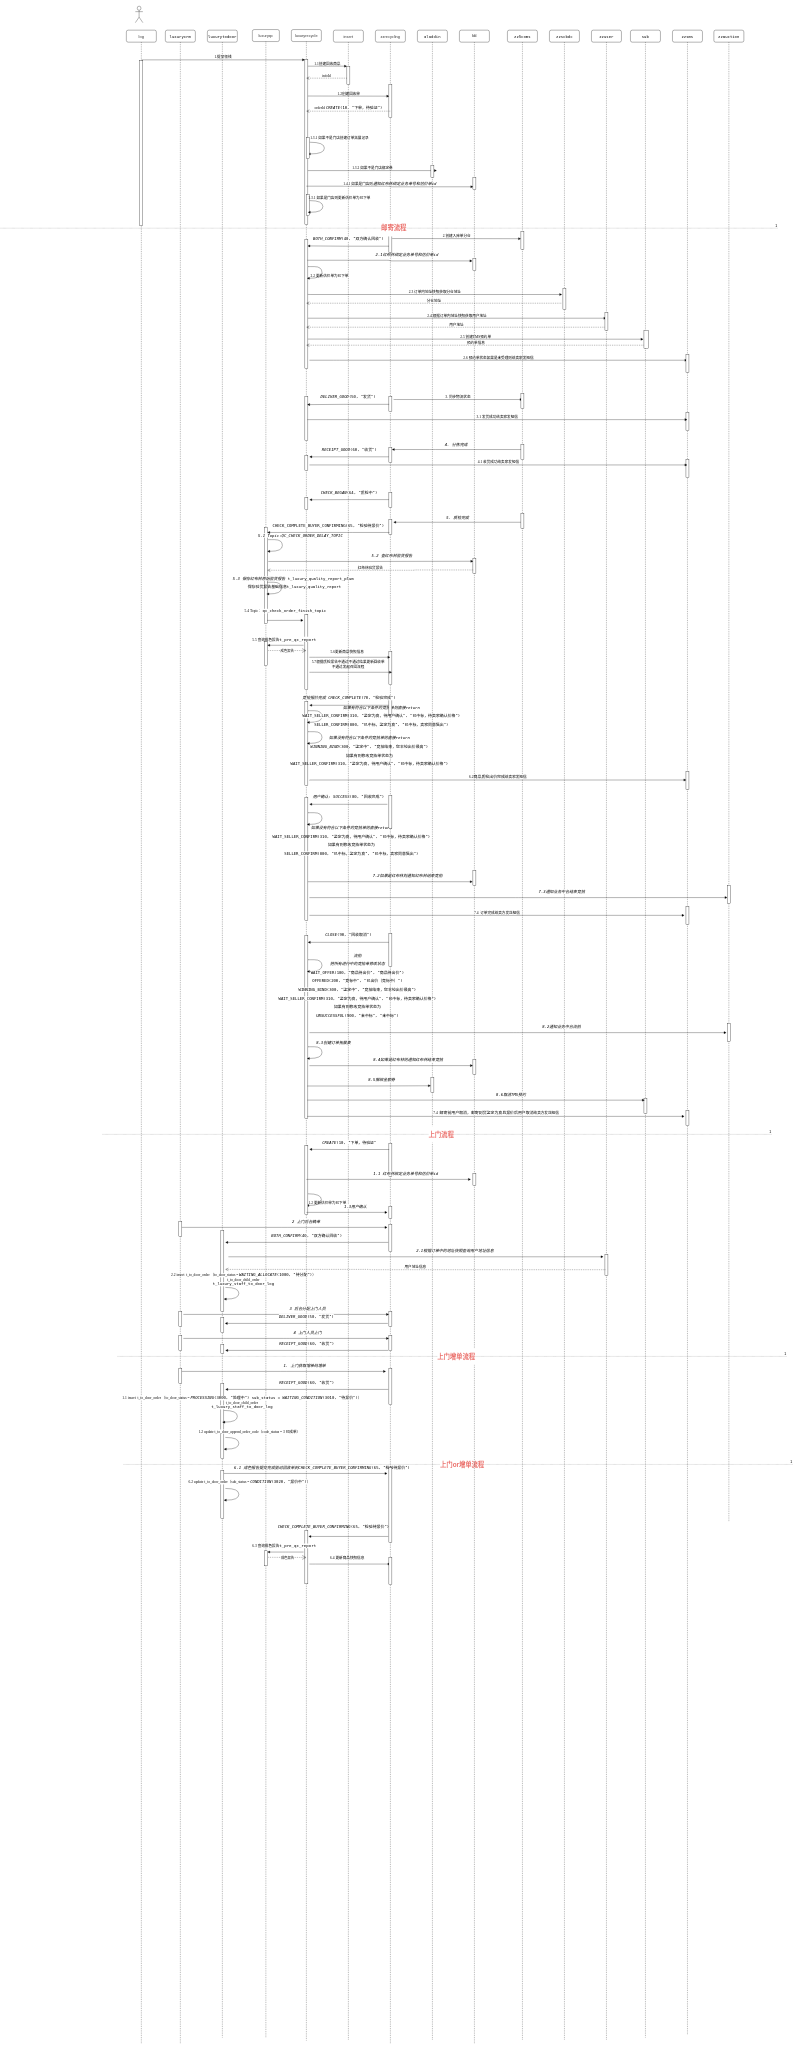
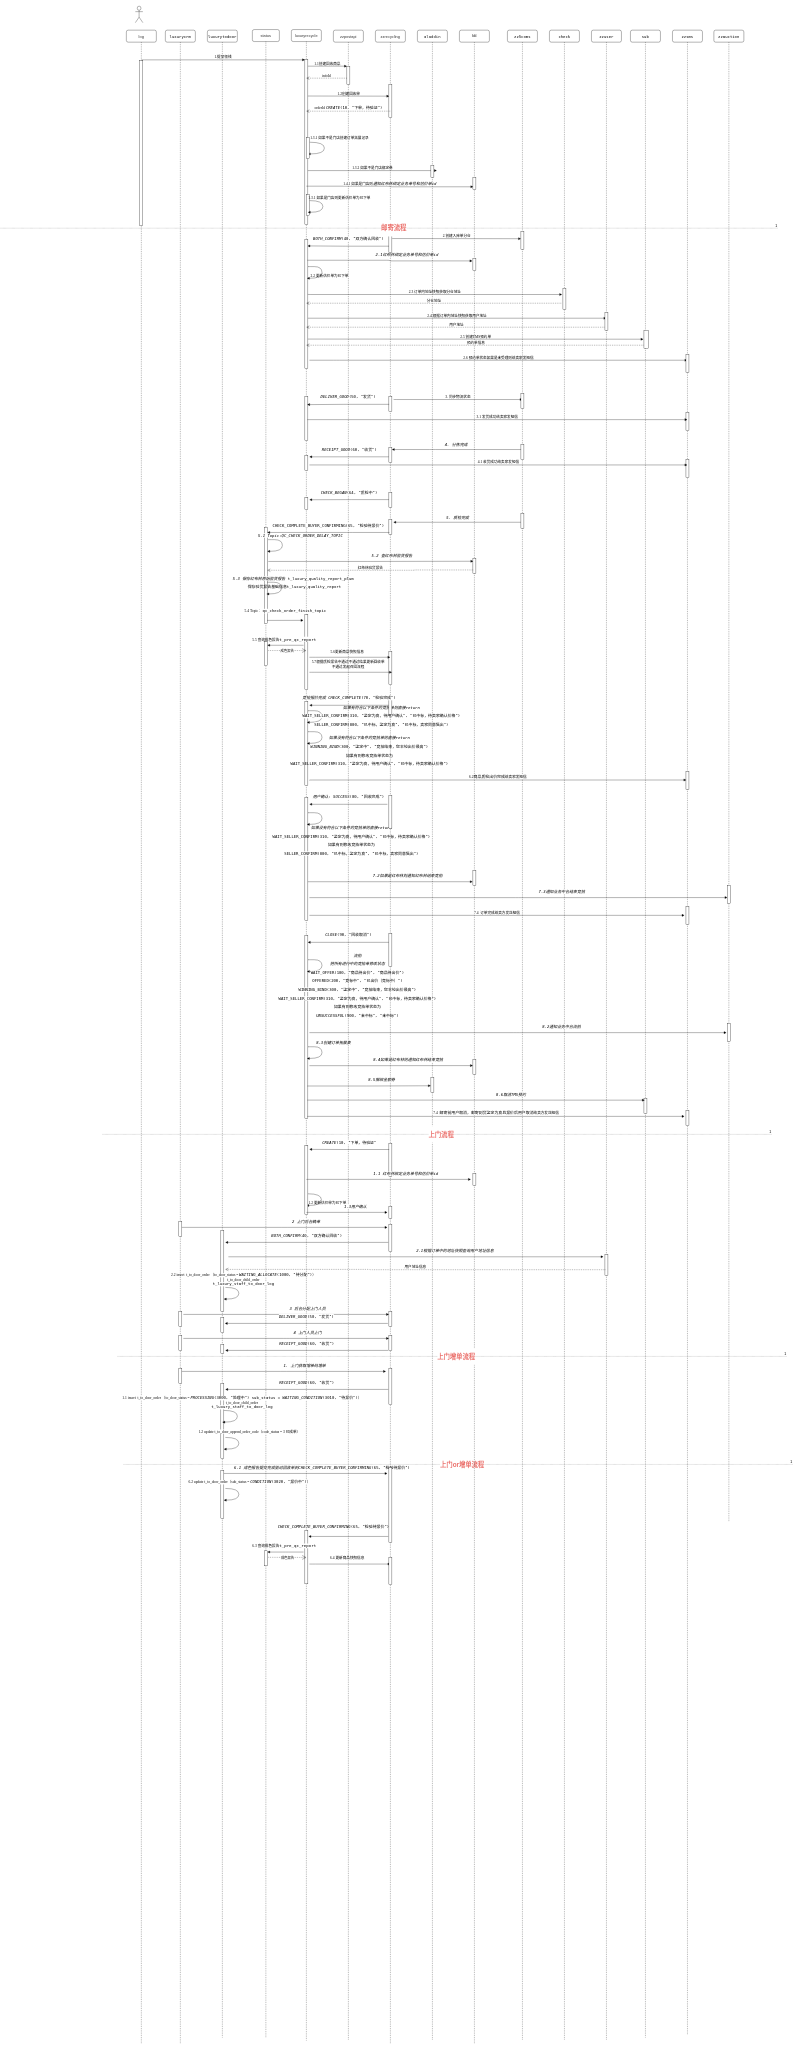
(266, 36) -> (266, 36)
(348, 36) -> (348, 36)
(564, 36) -> (564, 36)
